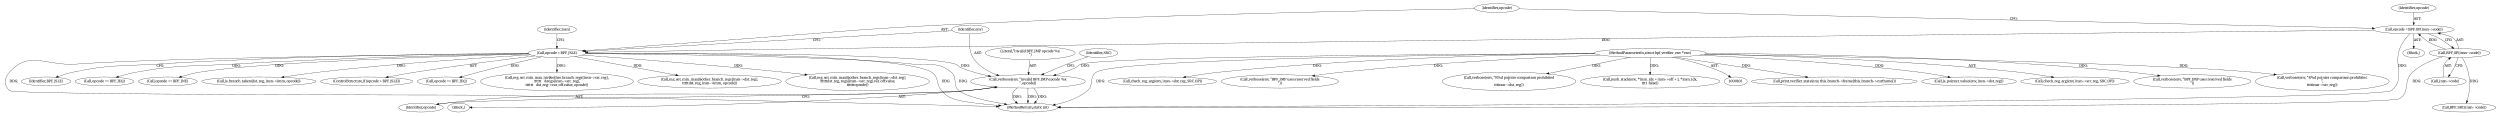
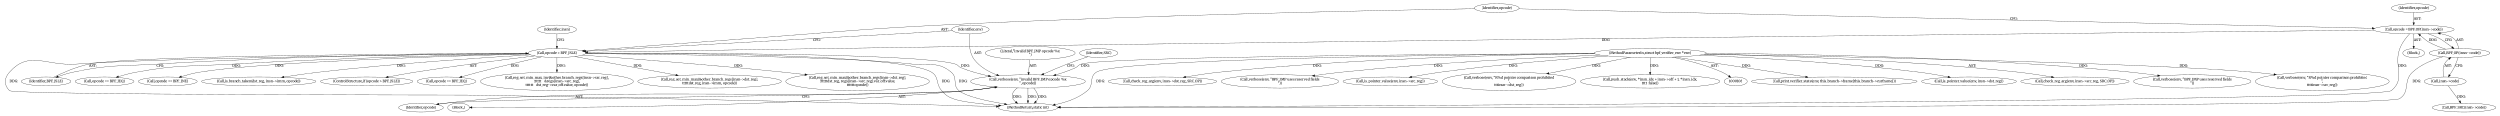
none -> (276, 56)
(2469, 79) -> (2454, 94)
none -> (1390, 81)
